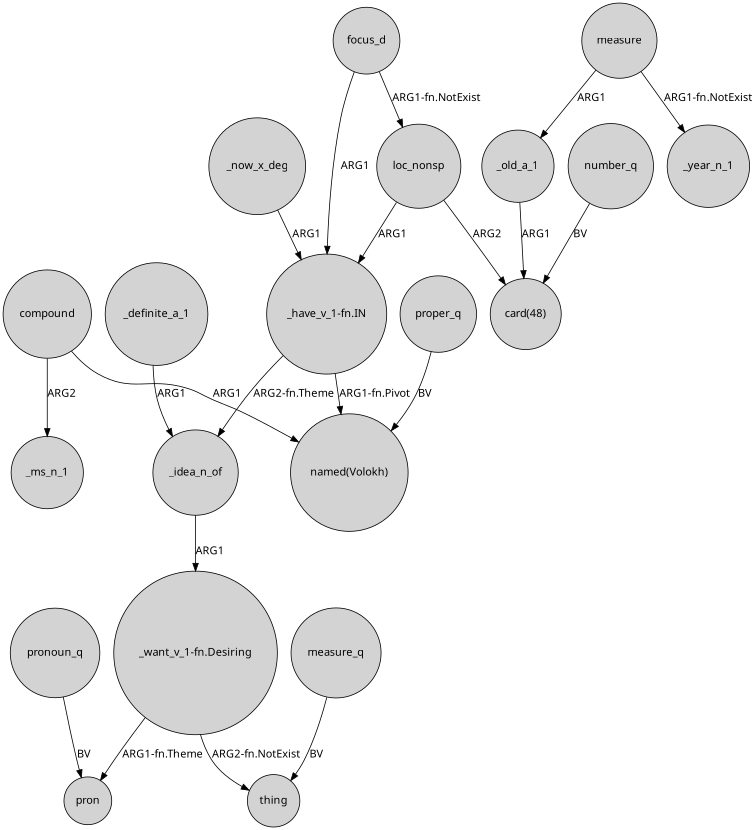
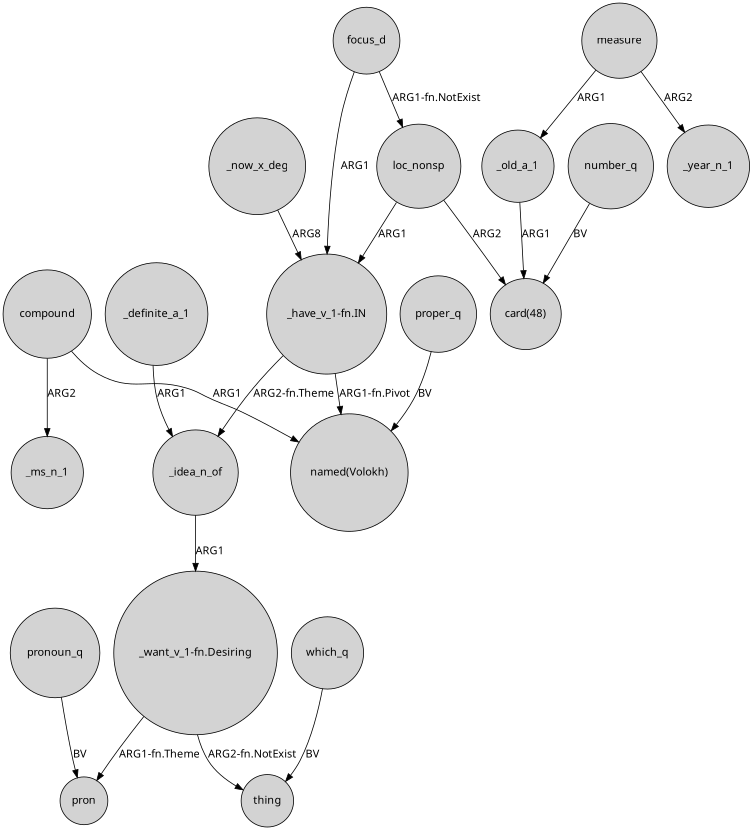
(708, 98) -> (678, 98)
(307, 234) -> (307, 234)
(336, 653) -> (327, 653)
